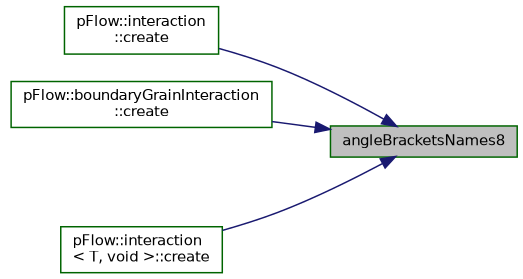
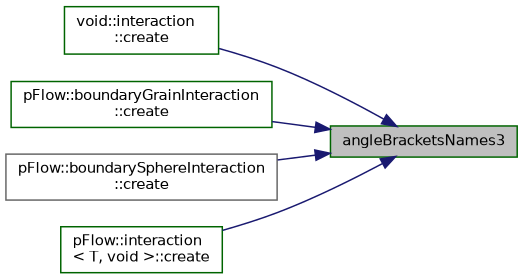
(142, 30) -> (142, 30)
(424, 142) -> (424, 142)
none -> (142, 177)
